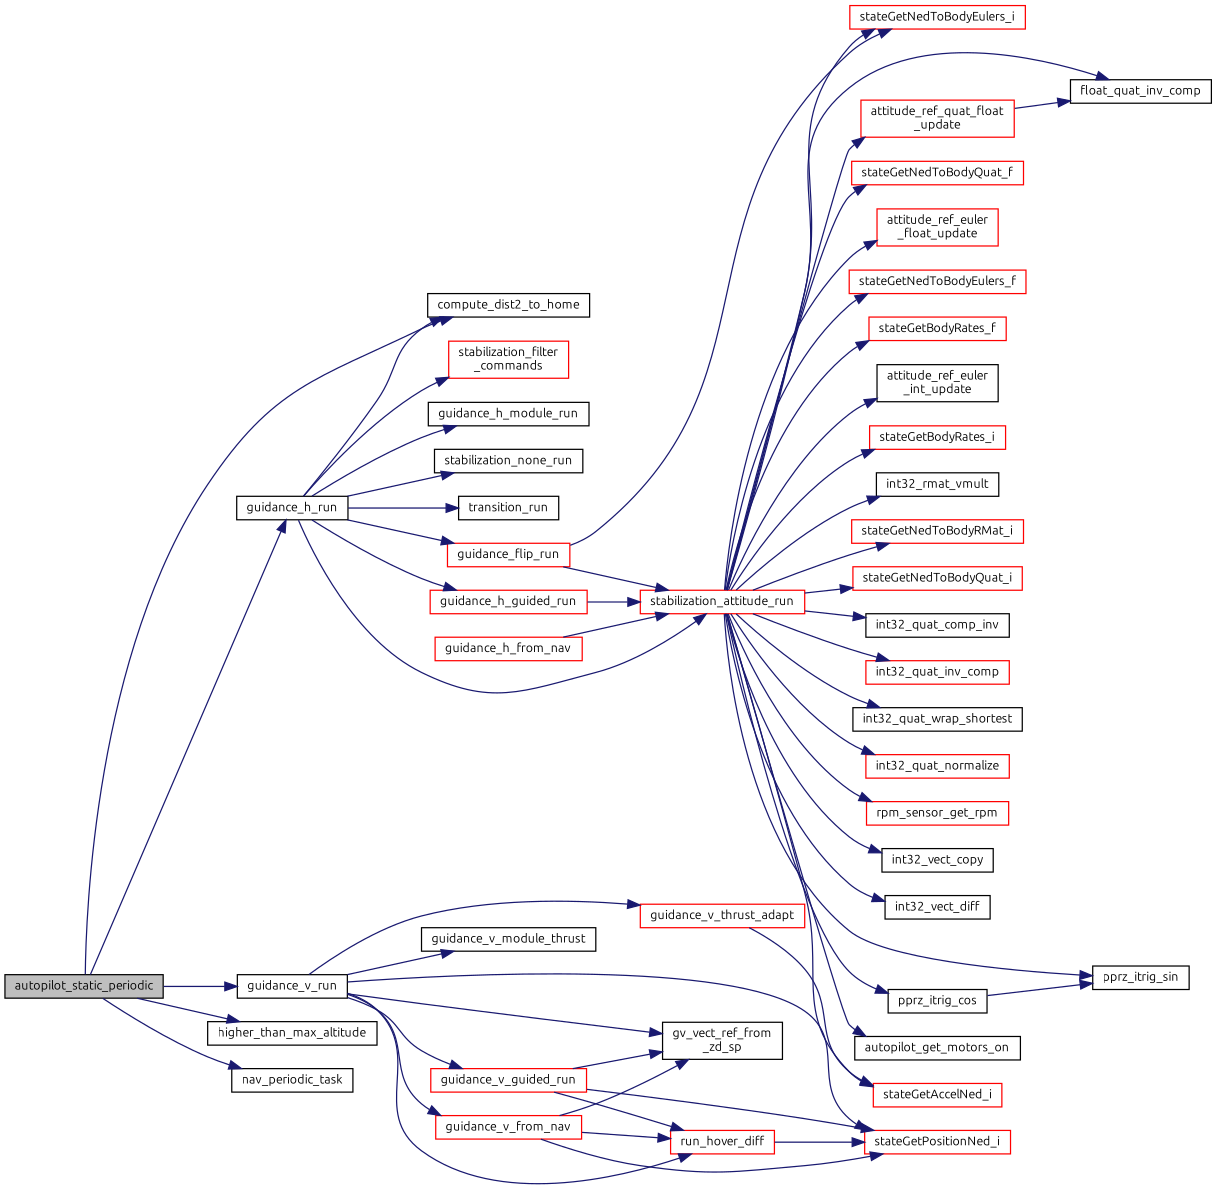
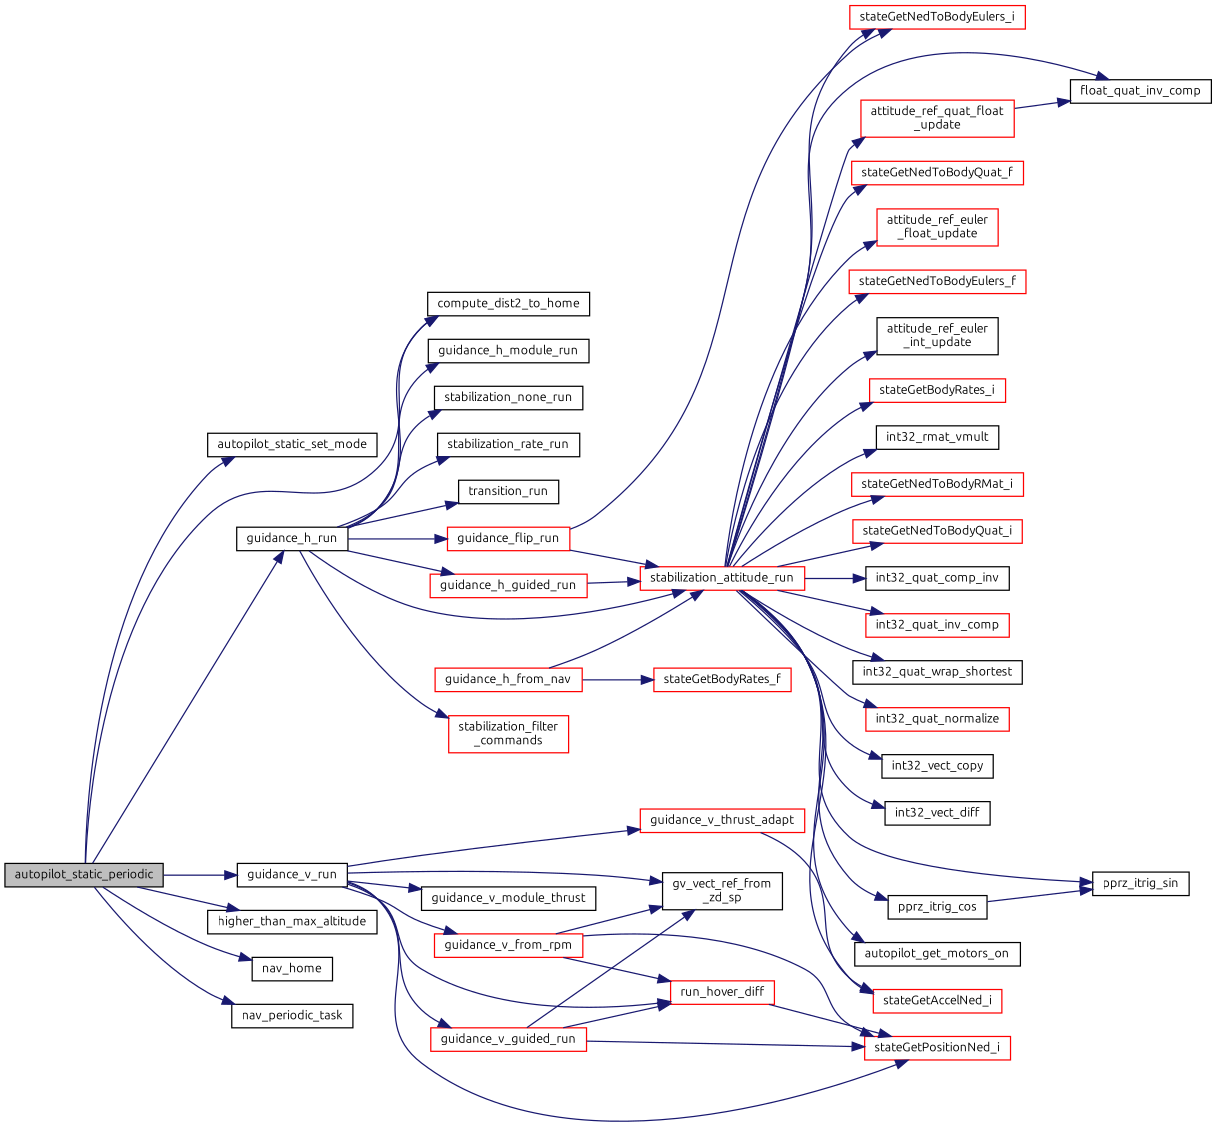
none -> (292, 445)
none -> (509, 445)
(772, 457) -> (612, 680)
(938, 813) -> none
none -> (292, 969)
(509, 1127) -> (509, 946)
